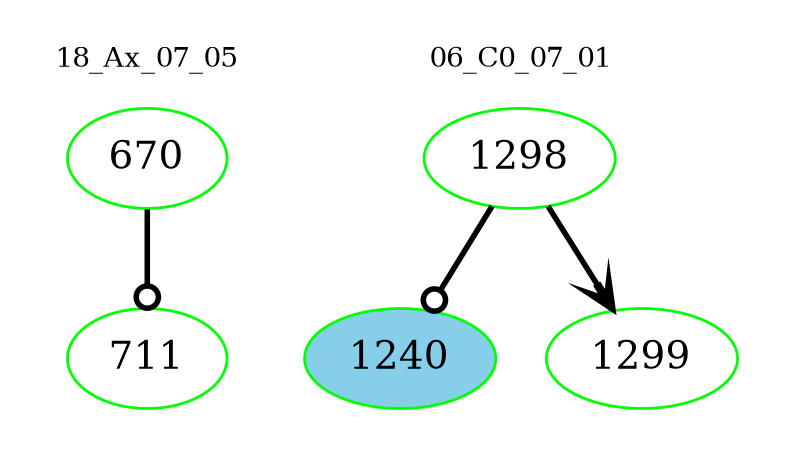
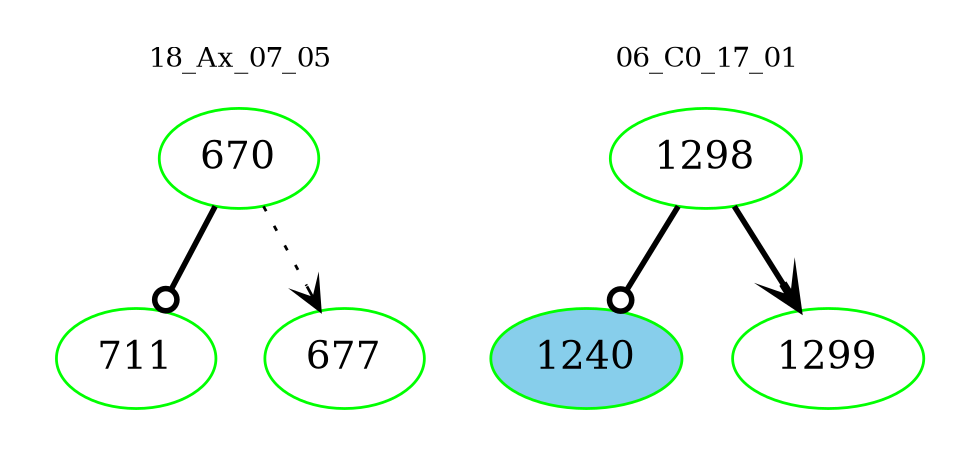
(521, 60) -> (707, 60)
none -> (345, 359)
